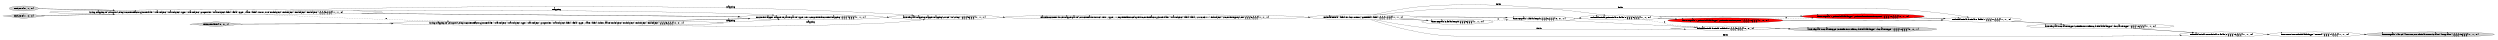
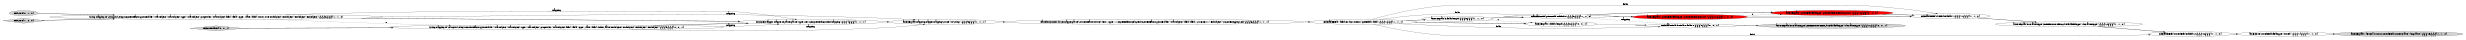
(1577, 18) -> (1507, 18)
(1621, 18) -> (1561, 16)
(1665, 22) -> (1626, 20)
